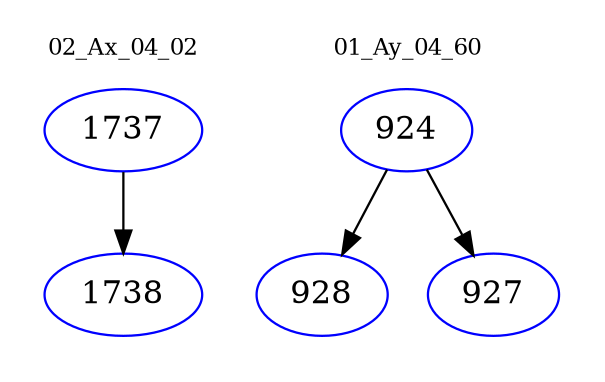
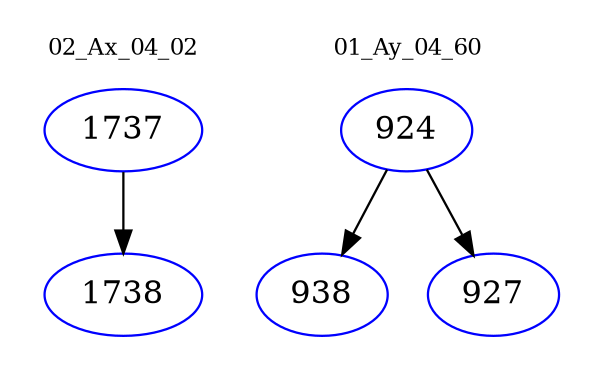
(322, 295) -> (322, 295)
